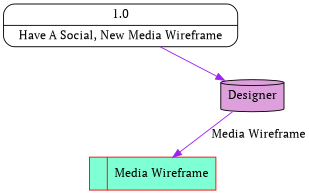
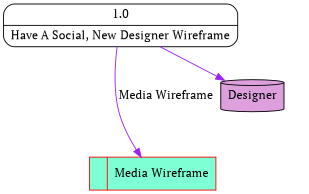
(121, 36) -> (121, 36)
(206, 132) -> (117, 100)
